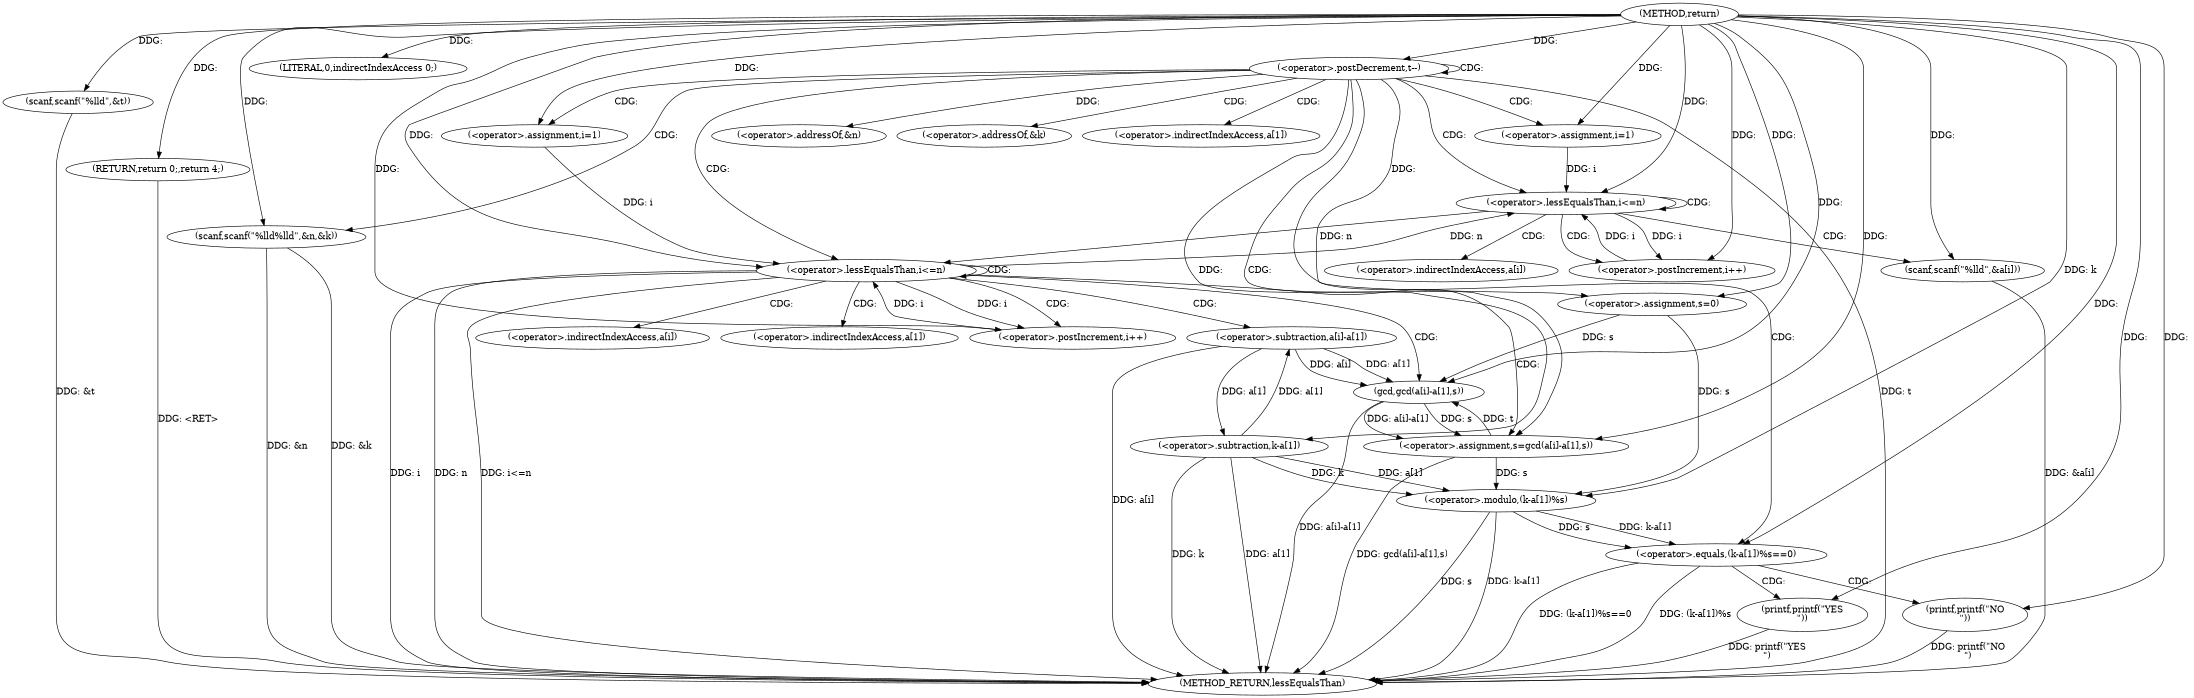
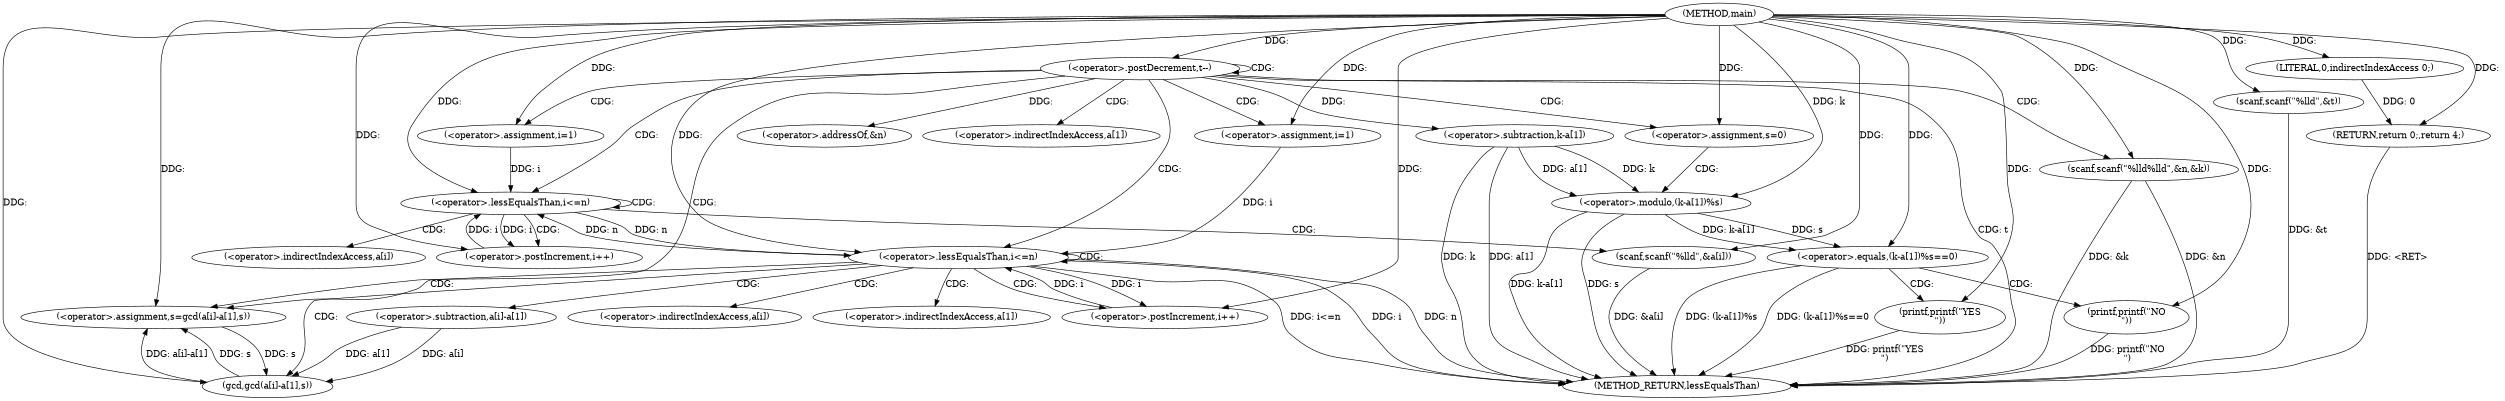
(1680, 14) -> (1719, 14)
none -> (2375, 100)
(984, 136) -> none
(1405, 170) -> (1554, 102)
(1550, 286) -> none
(1532, 344) -> none
(1222, 380) -> none
(1714, 392) -> (1708, 170)
(1896, 392) -> (1993, 230)
(1271, 399) -> none
(1498, 419) -> (280, 355)
(1496, 470) -> none
(1113, 489) -> none
(1301, 521) -> none
(1355, 546) -> none
